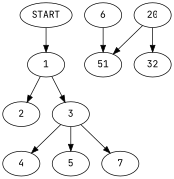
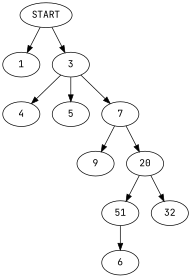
(103, 37) -> (120, 235)
(57, 86) -> (57, 37)
(21, 114) -> none
none -> (131, 136)
none -> (96, 164)
